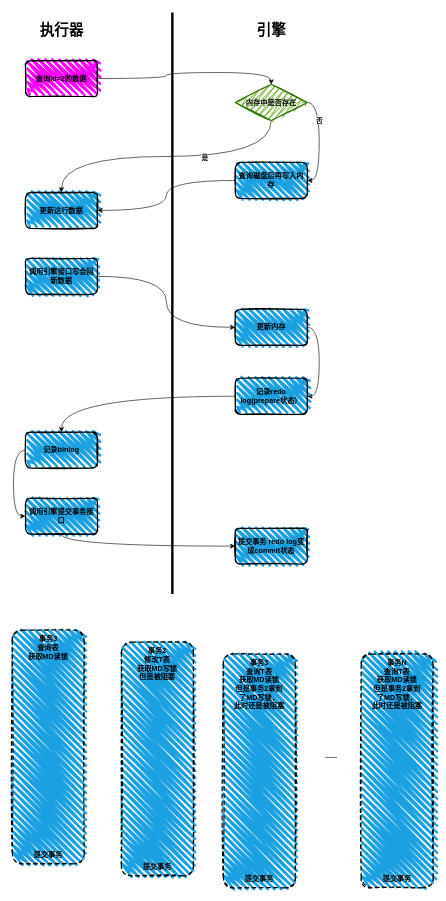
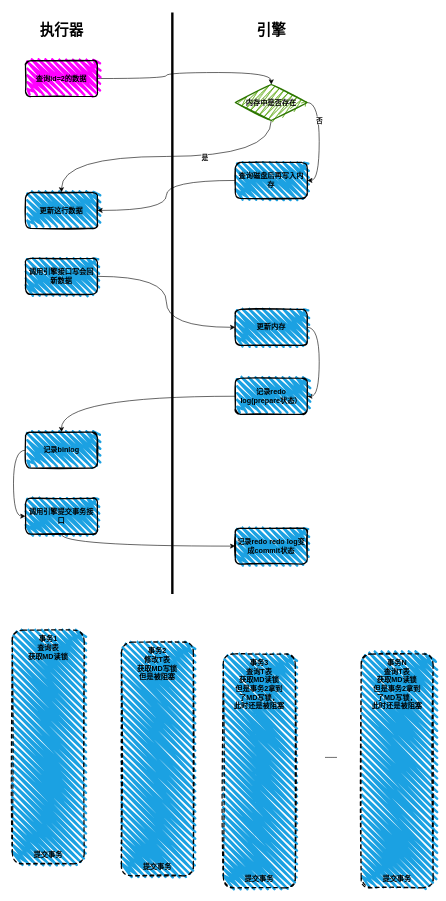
(272, 546) -> (272, 546)
(48, 747) -> (48, 747)
